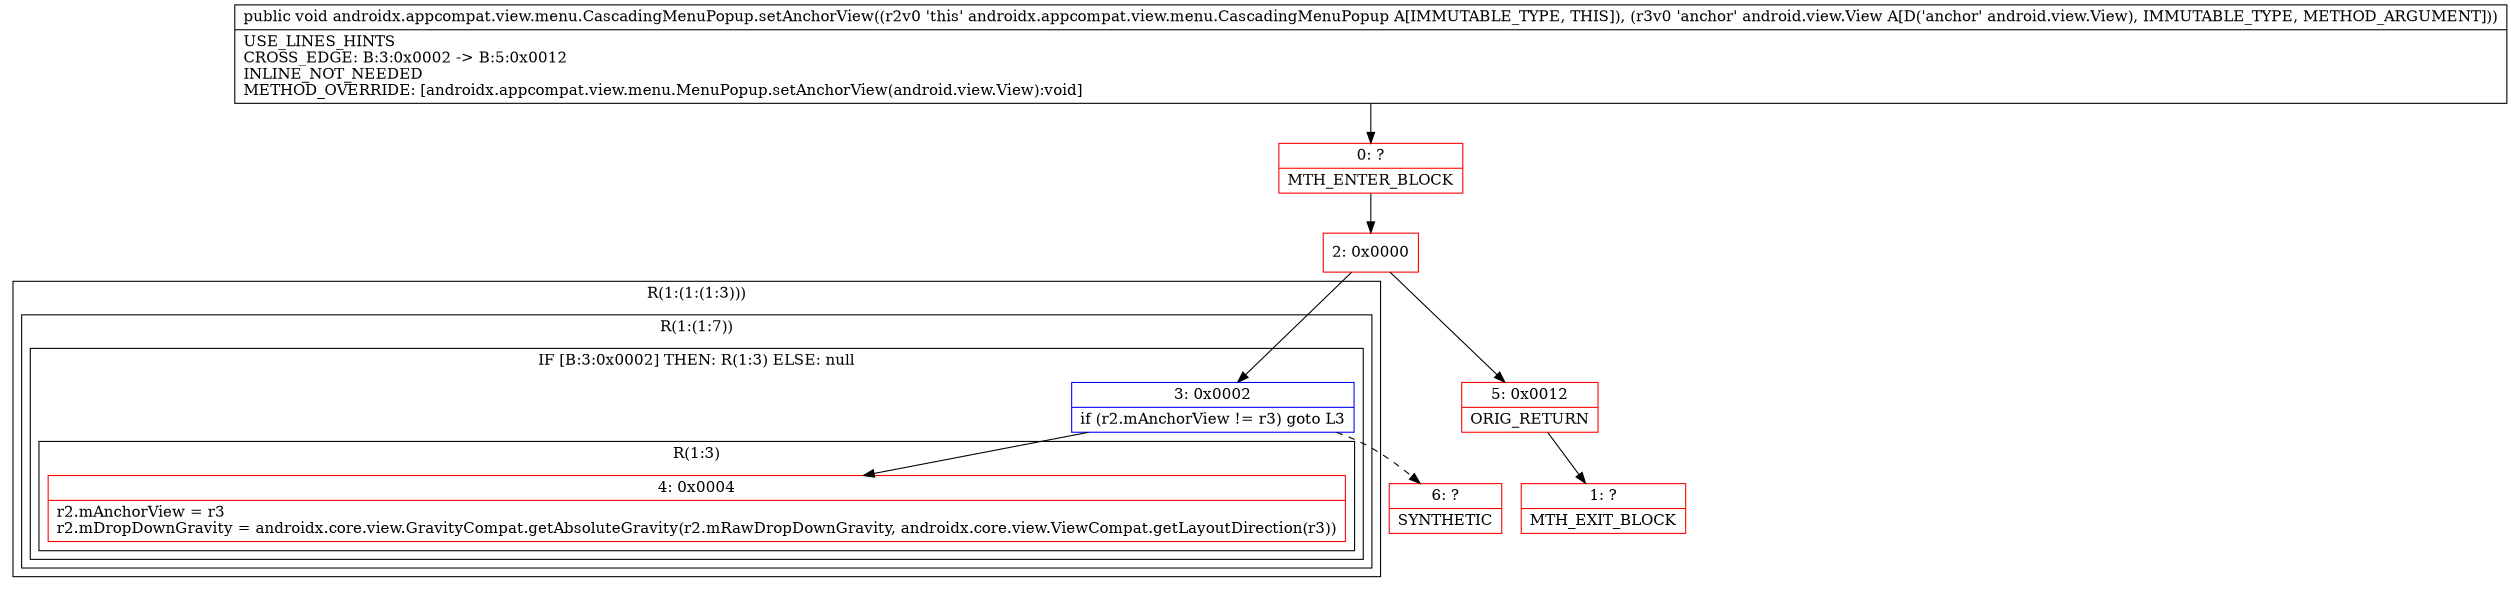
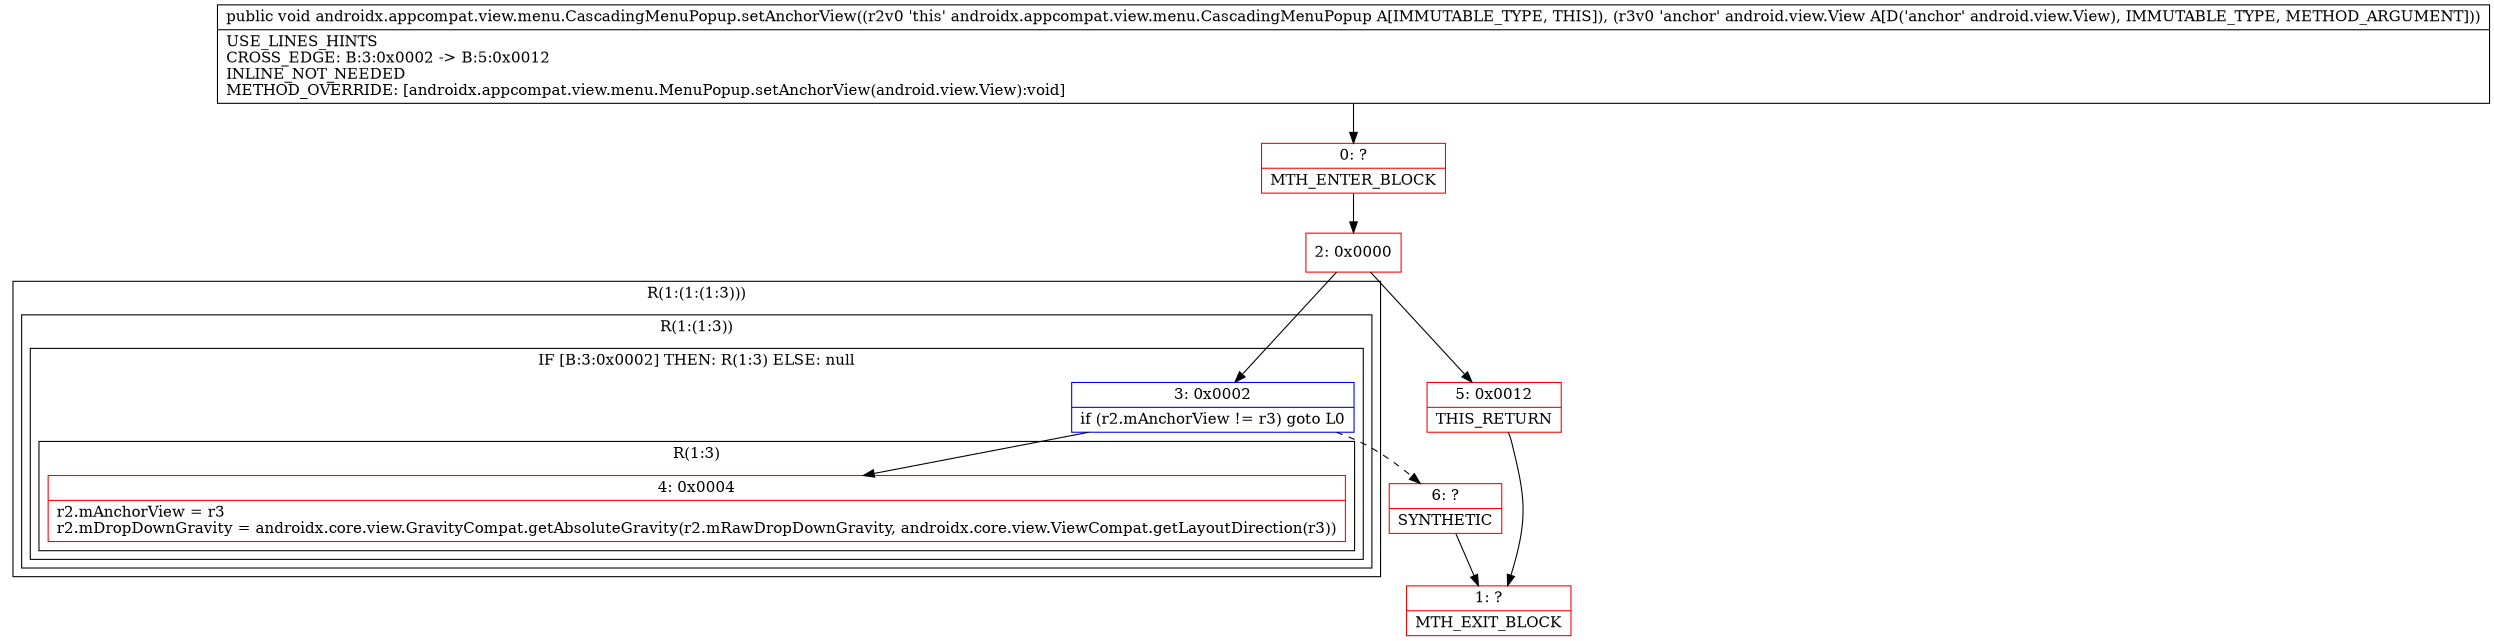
(697, 327) -> (697, 327)
(1213, 419) -> (1213, 419)
(1530, 419) -> (1494, 419)
none -> (1465, 555)
